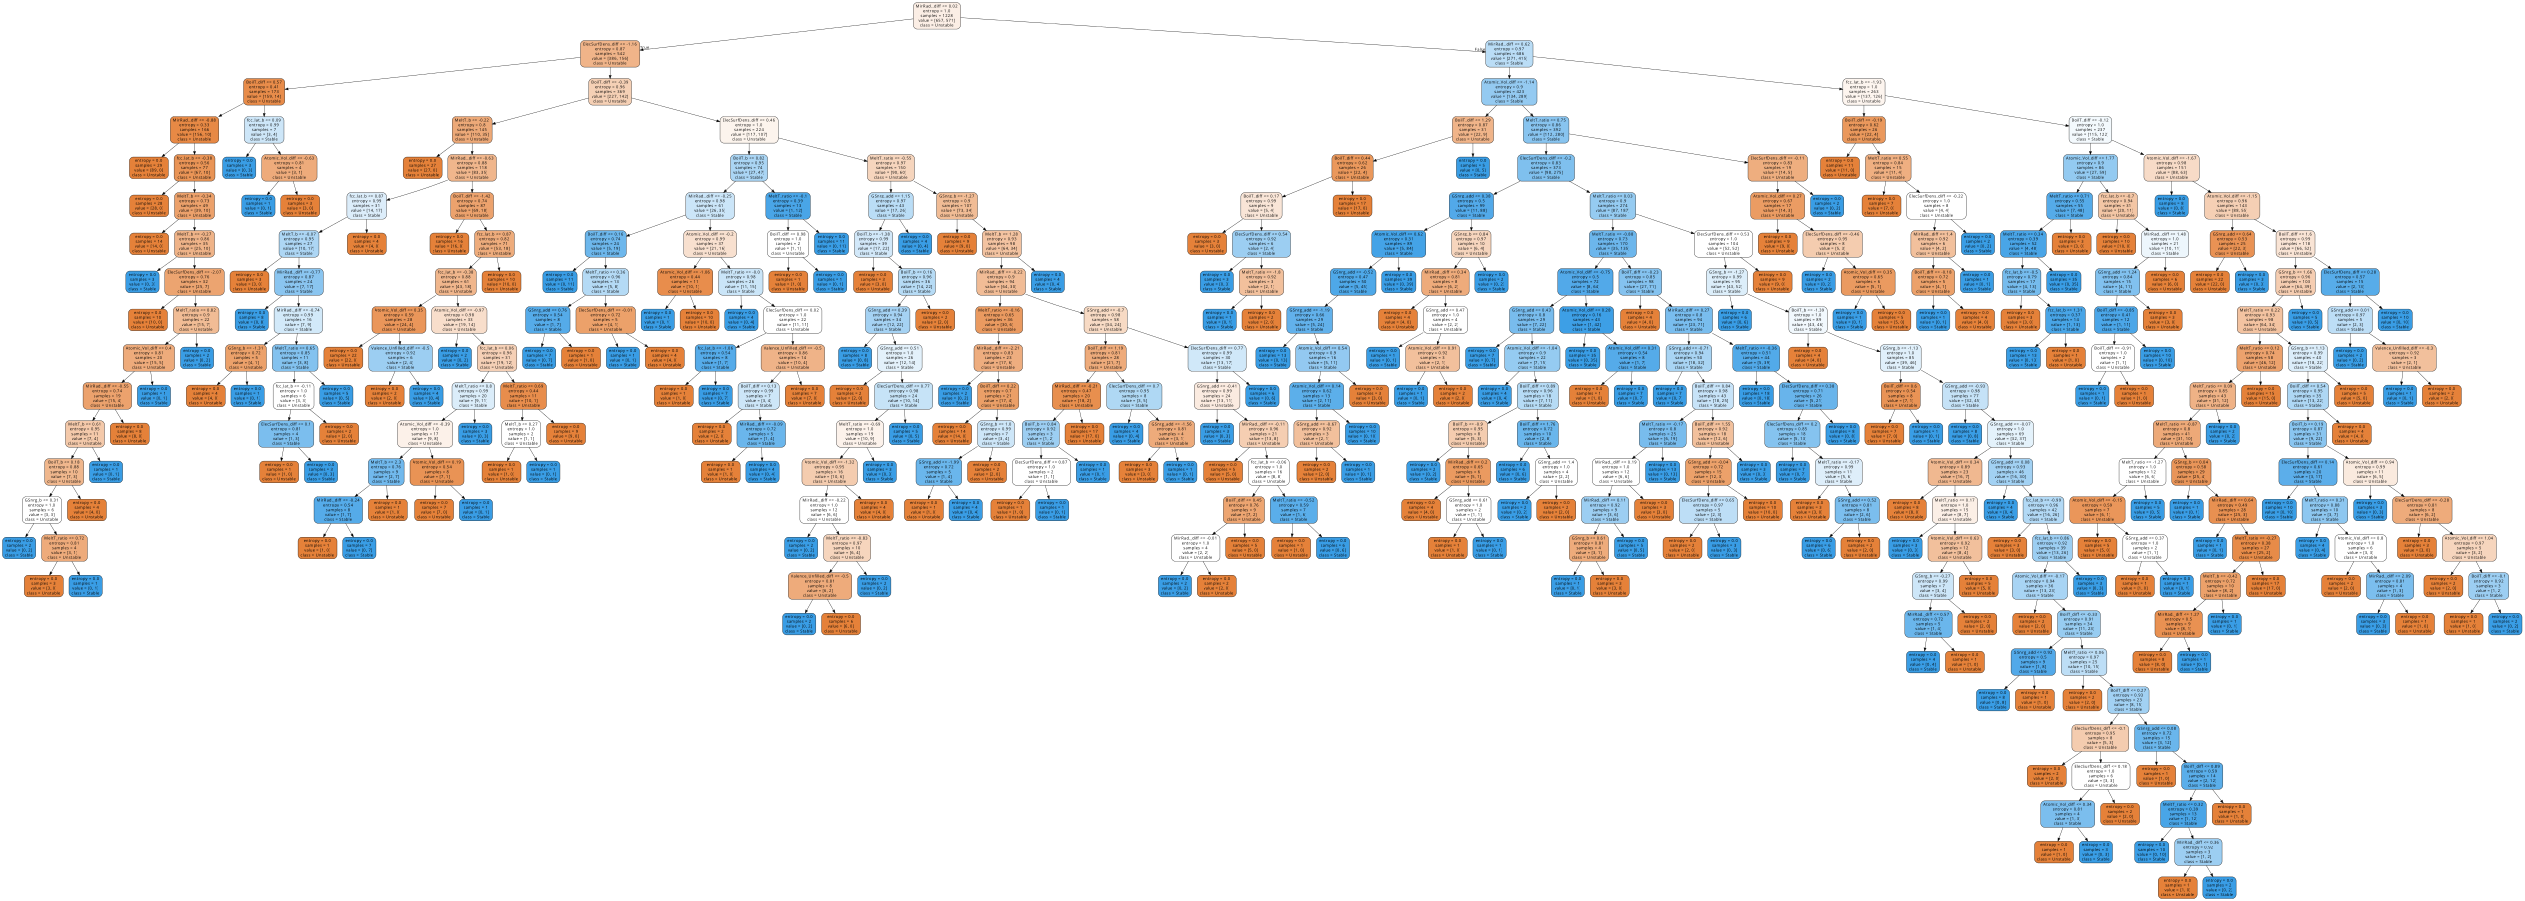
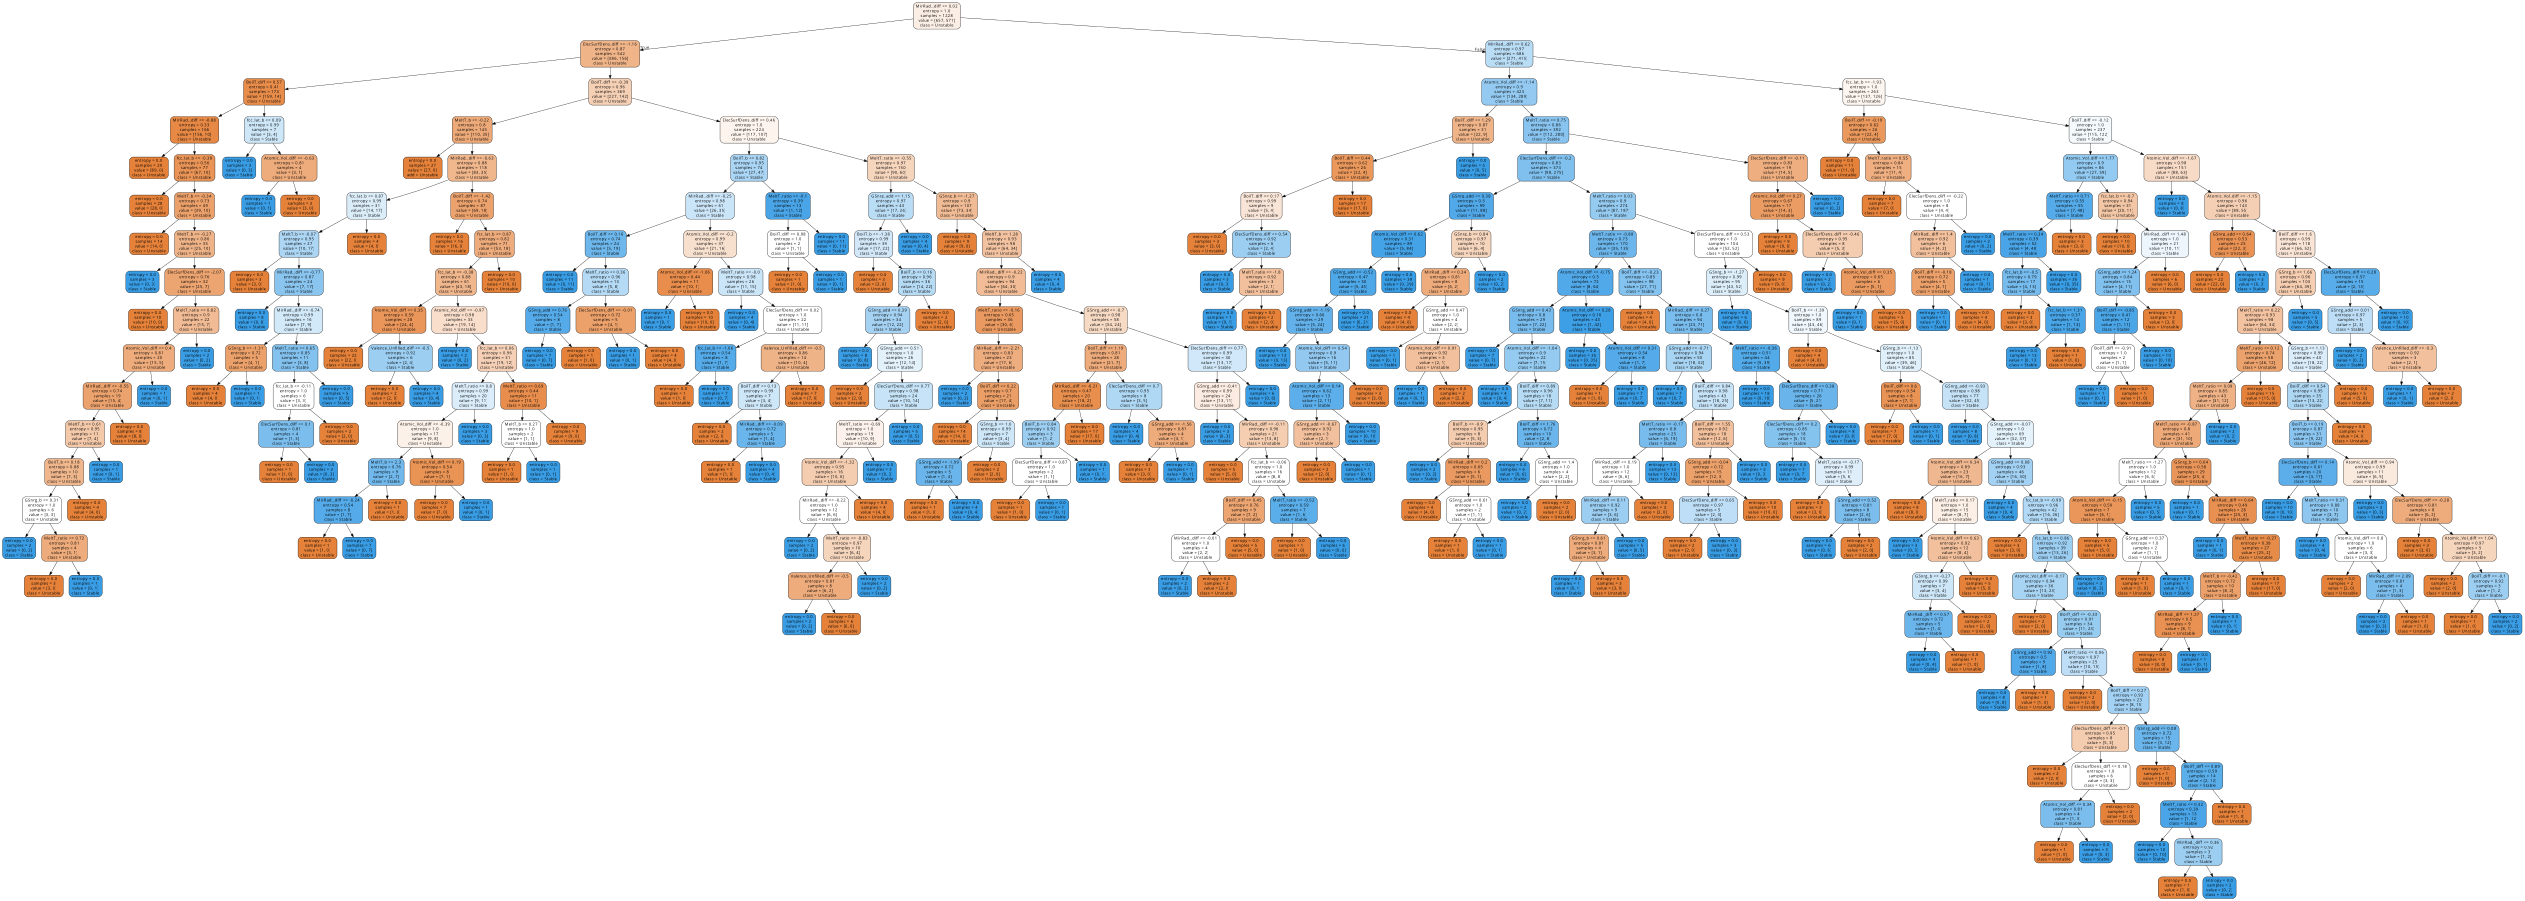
(423, 168) -> (423, 168)
none -> (1355, 320)
